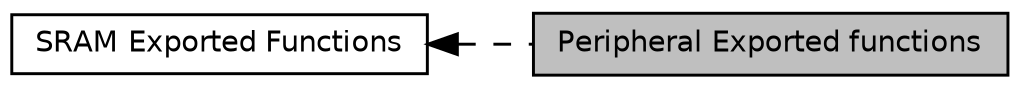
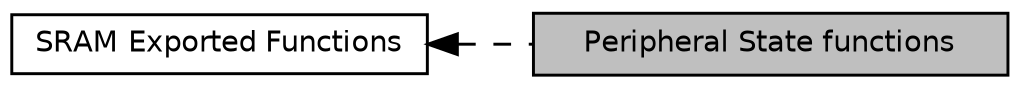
(771, 44) -> (771, 44)
